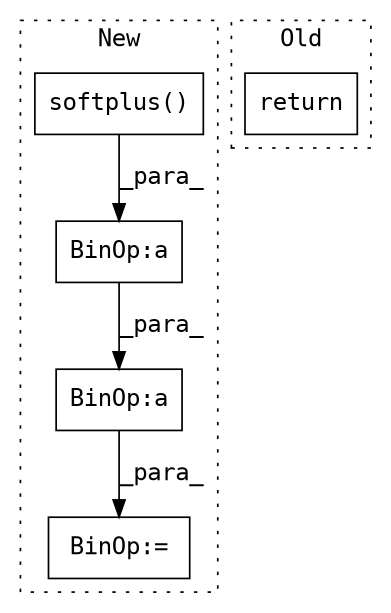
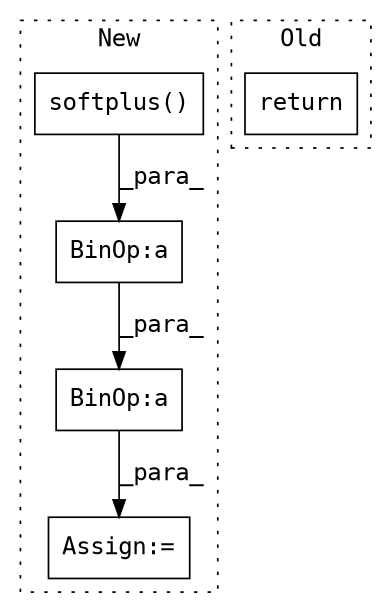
(119, 548) -> (119, 548)
